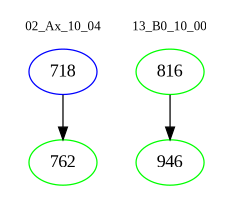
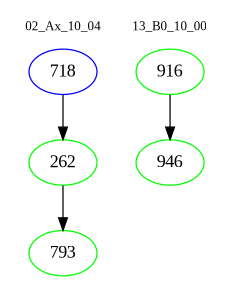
(170, 72) -> (170, 72)
(63, 163) -> (63, 163)
none -> (63, 253)
